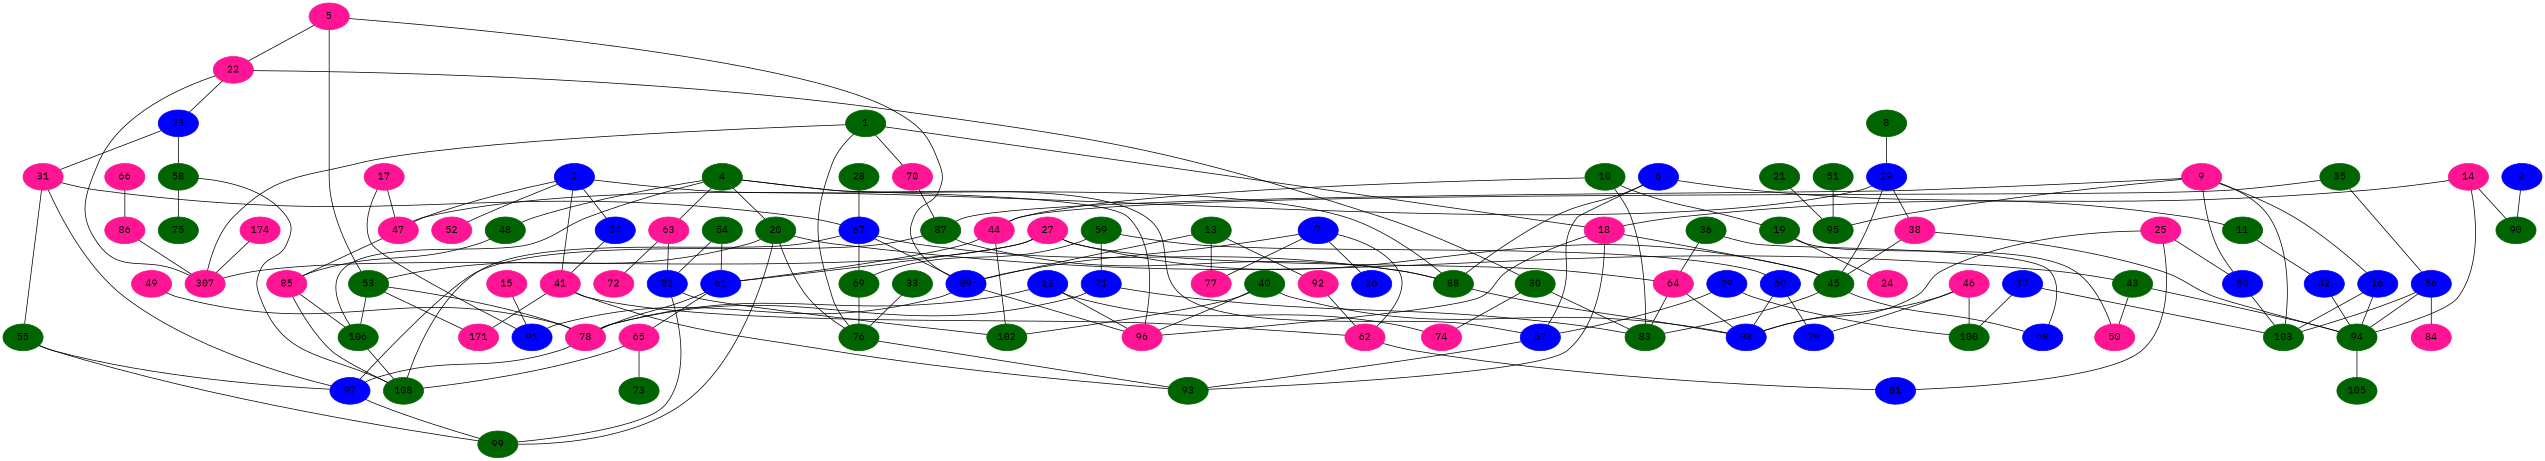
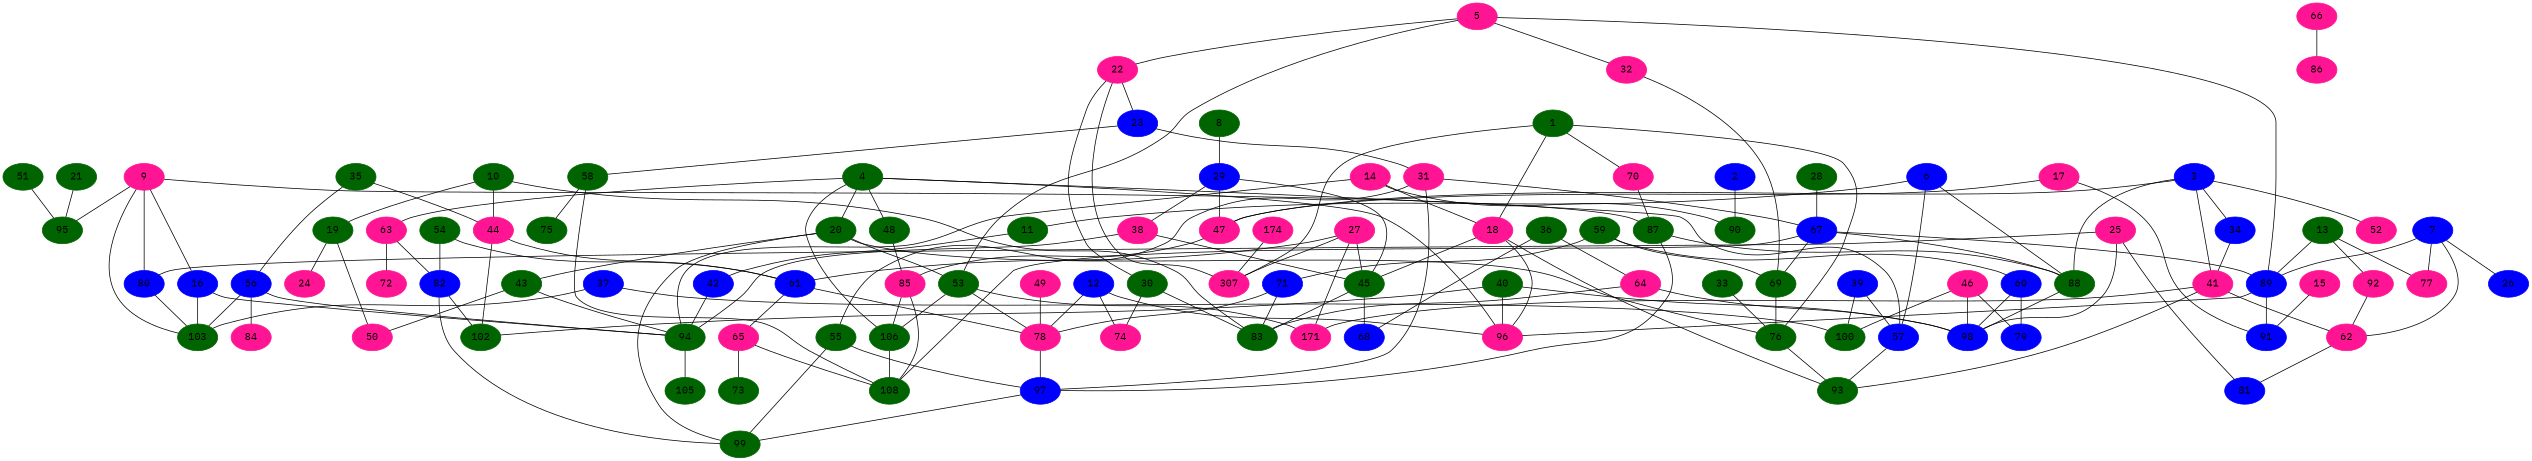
none -> (1627, 70)
(165, 257) -> none
(1491, 267) -> (1332, 284)
